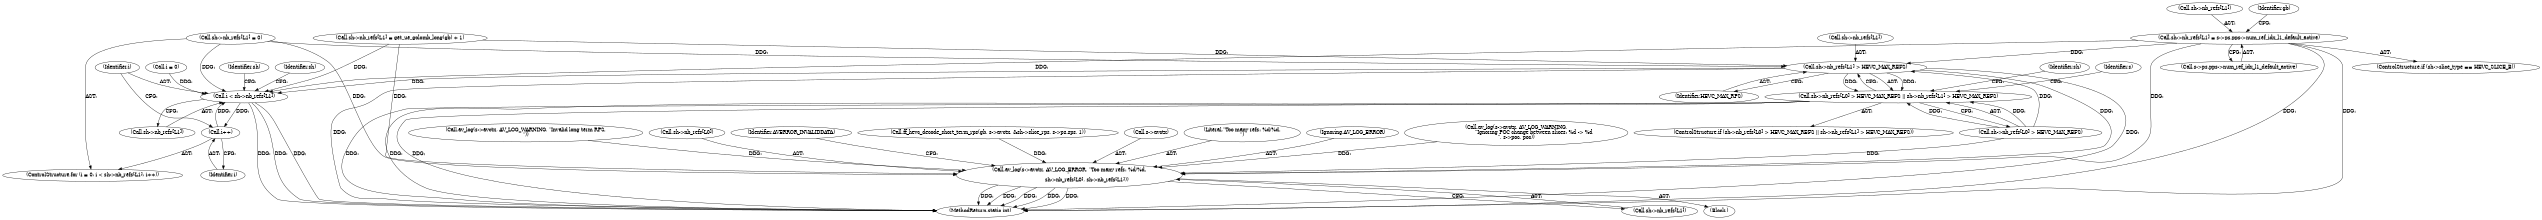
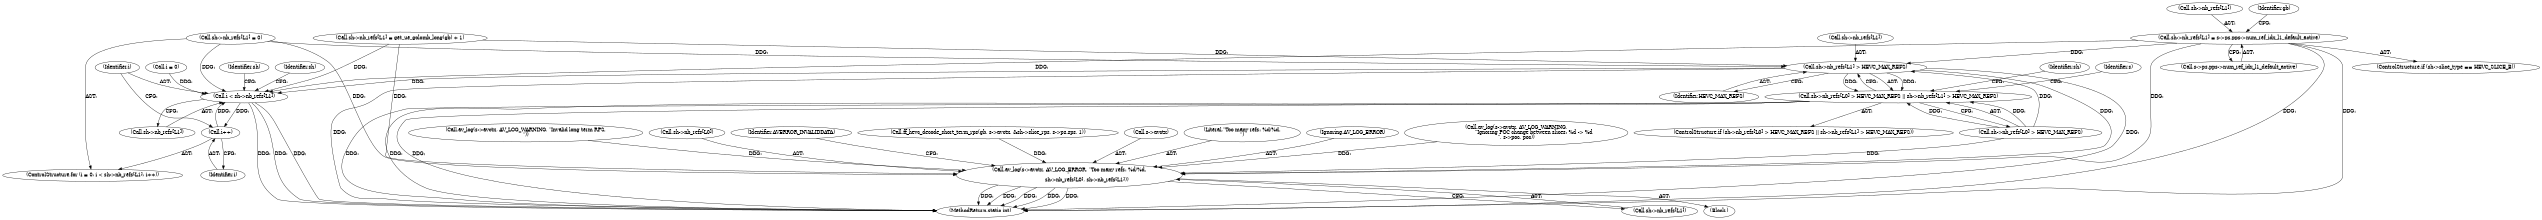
(1709, 97) -> (1709, 97)
